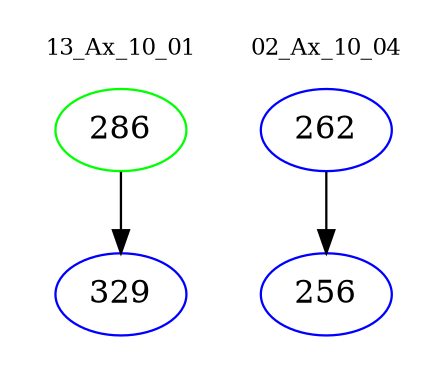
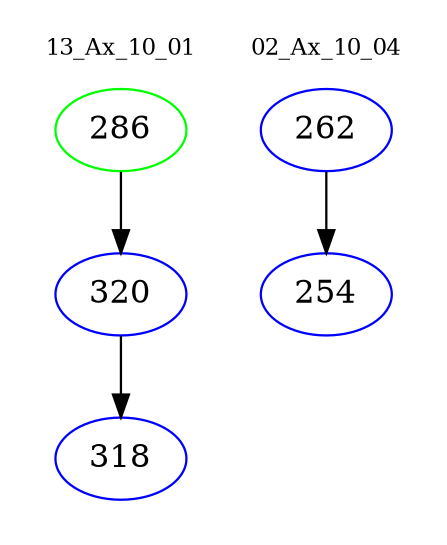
(121, 294) -> (121, 294)
(326, 294) -> (326, 294)
none -> (121, 459)
